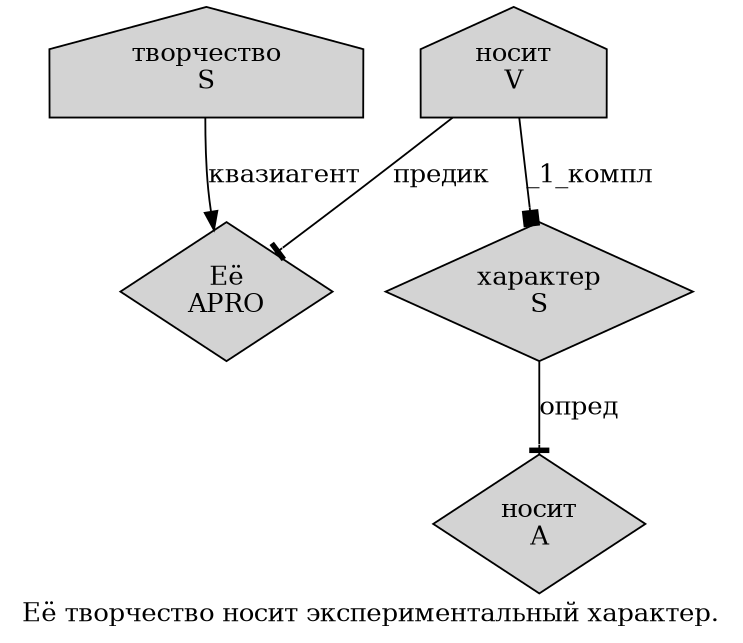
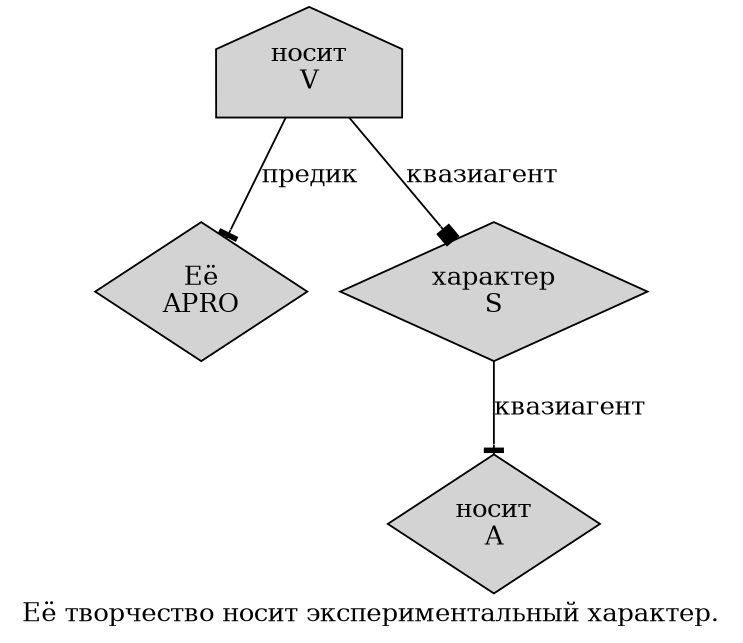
(206, 68) -> none
(591, 175) -> (482, 175)
(579, 408) -> (570, 408)
